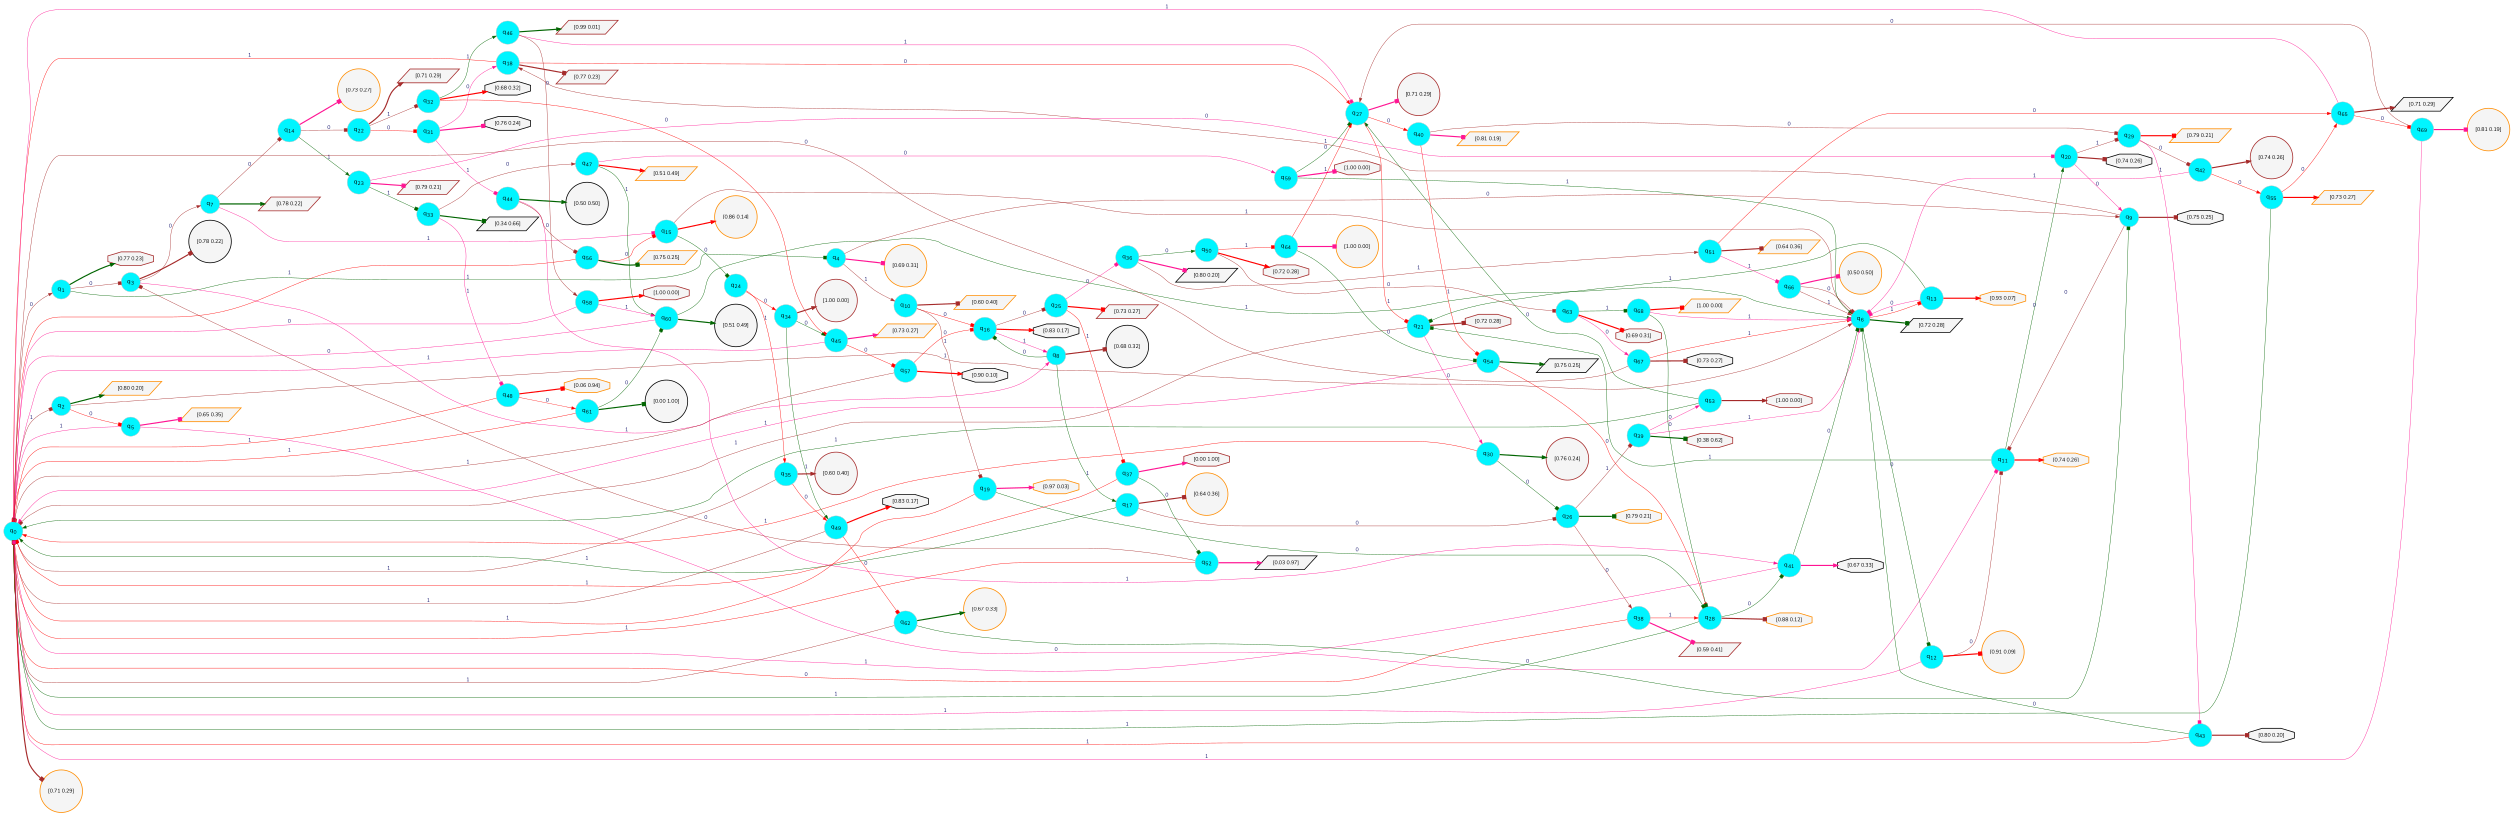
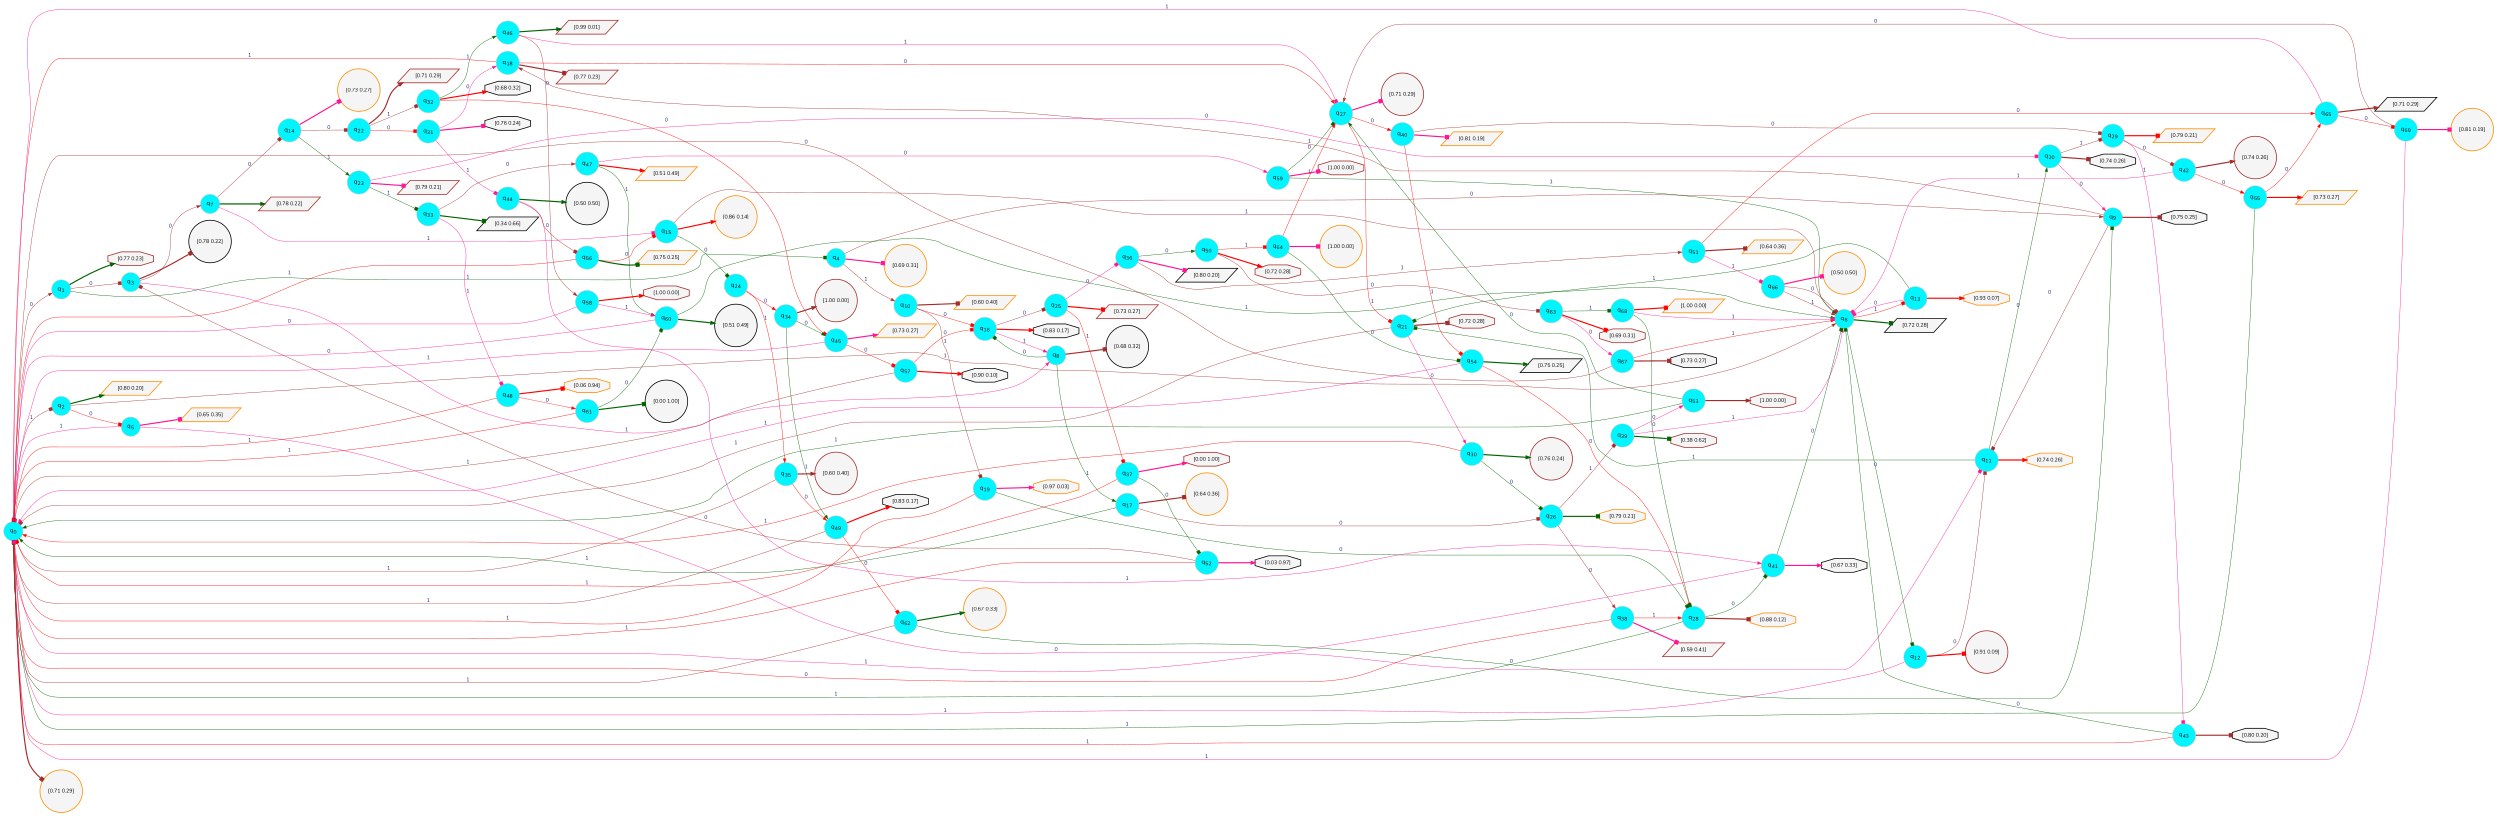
(1286, 563) -> (1278, 563)
(2003, 652) -> (1987, 652)
